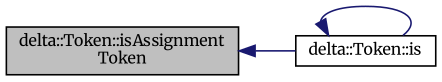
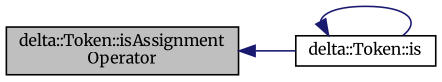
(122, 51) -> (122, 51)
